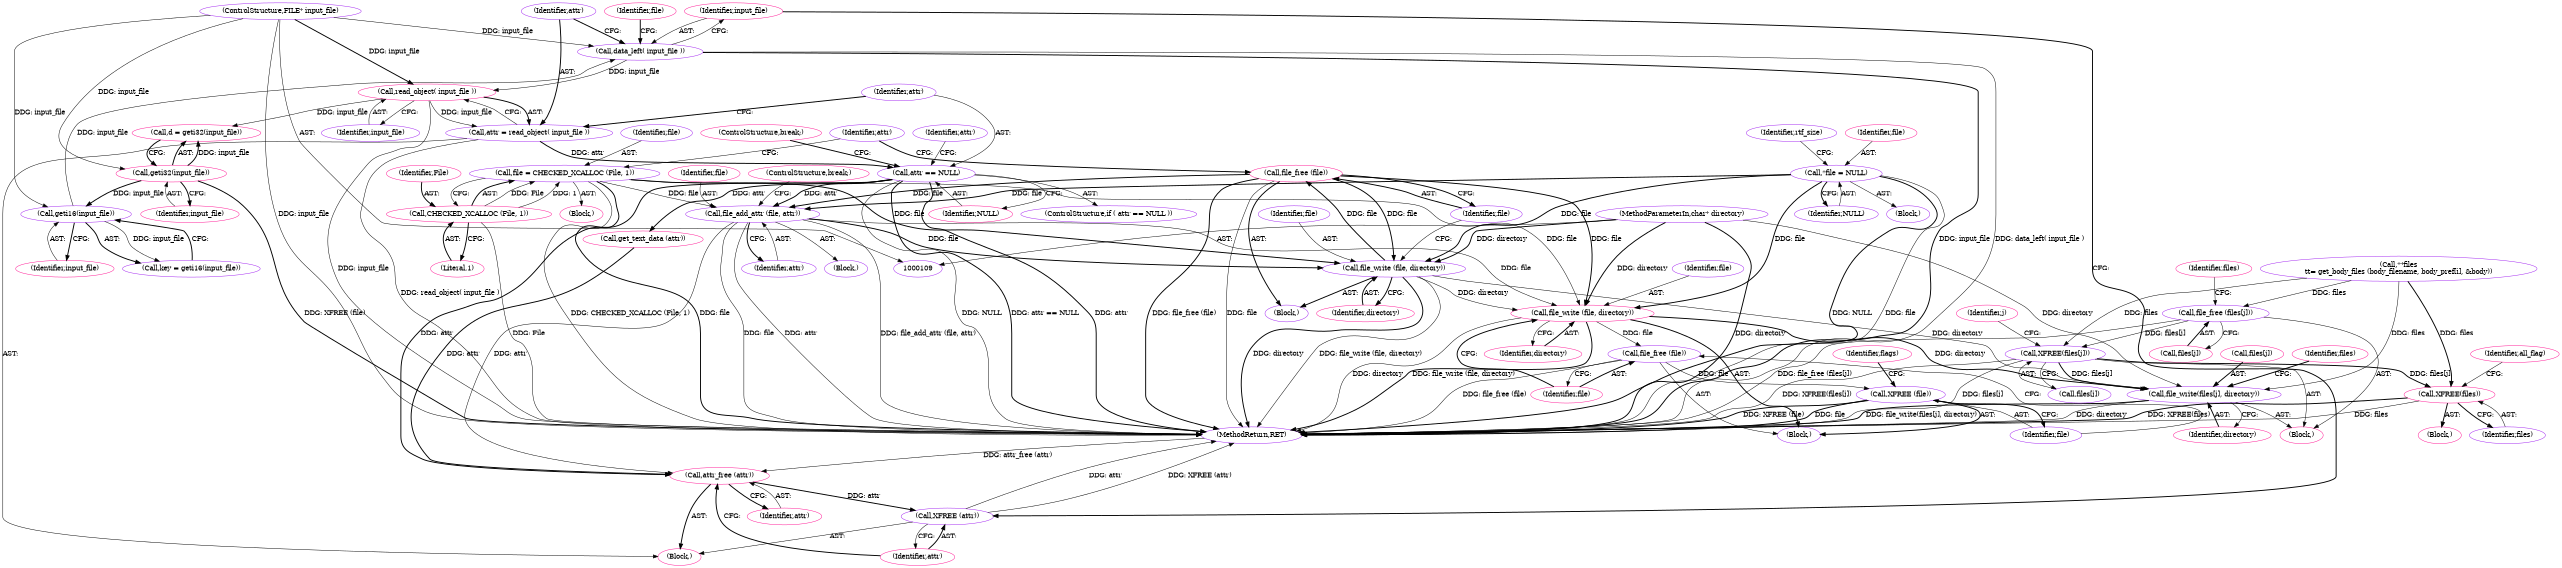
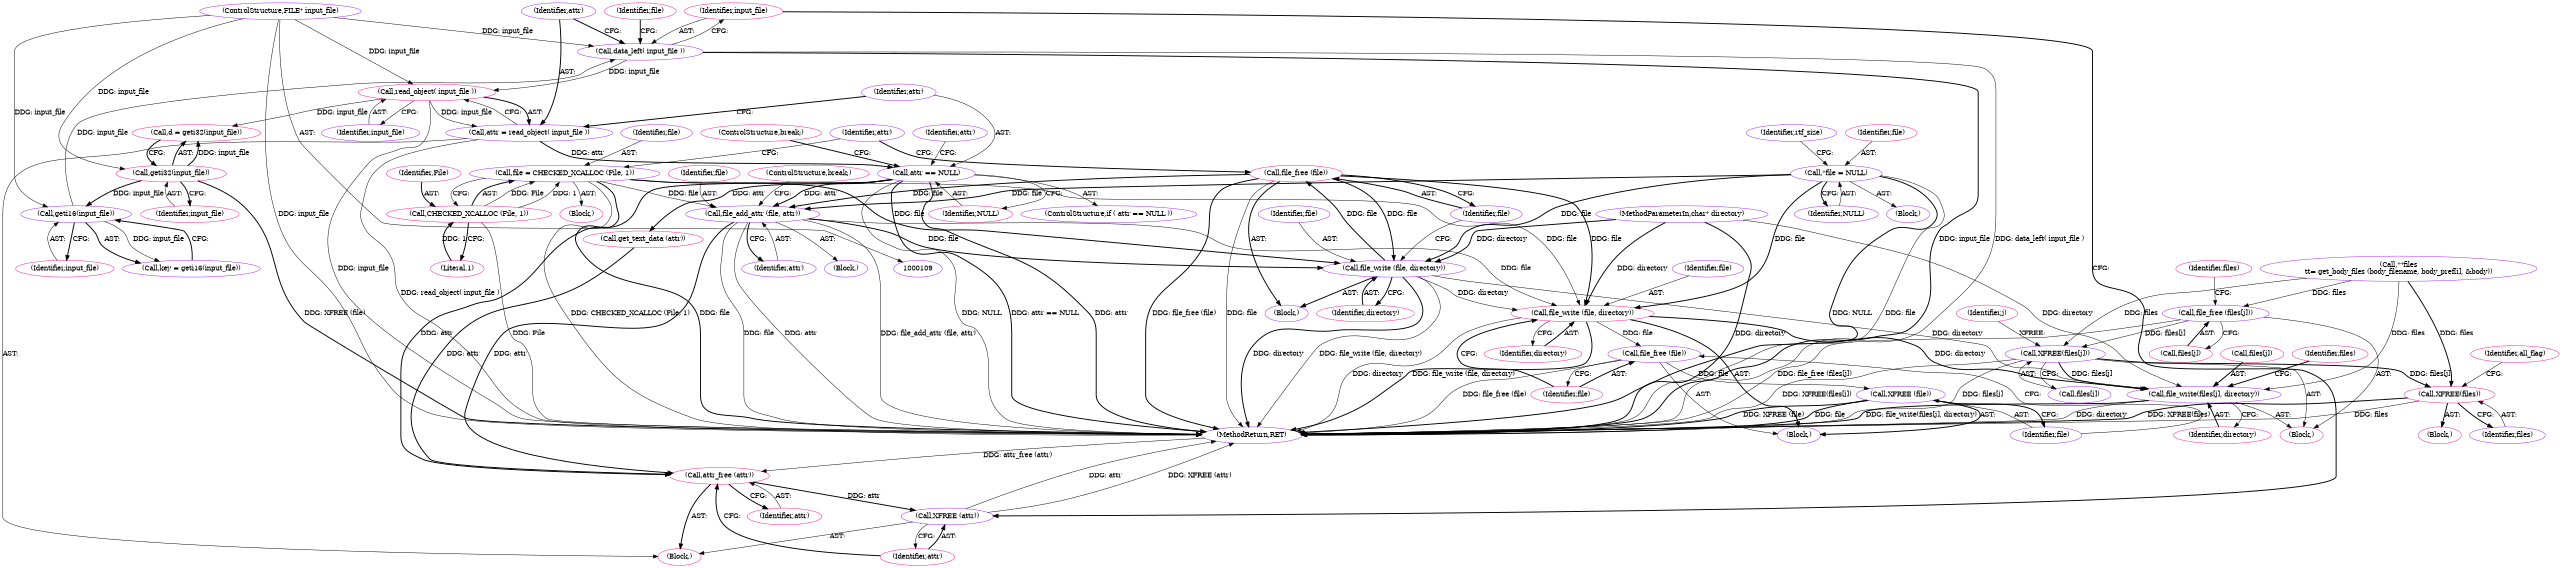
(352, 51) -> (352, 51)
(1280, 227) -> none
(454, 239) -> (454, 239)
(2034, 334) -> (2034, 334)
(497, 341) -> (497, 341)
(1872, 354) -> none
